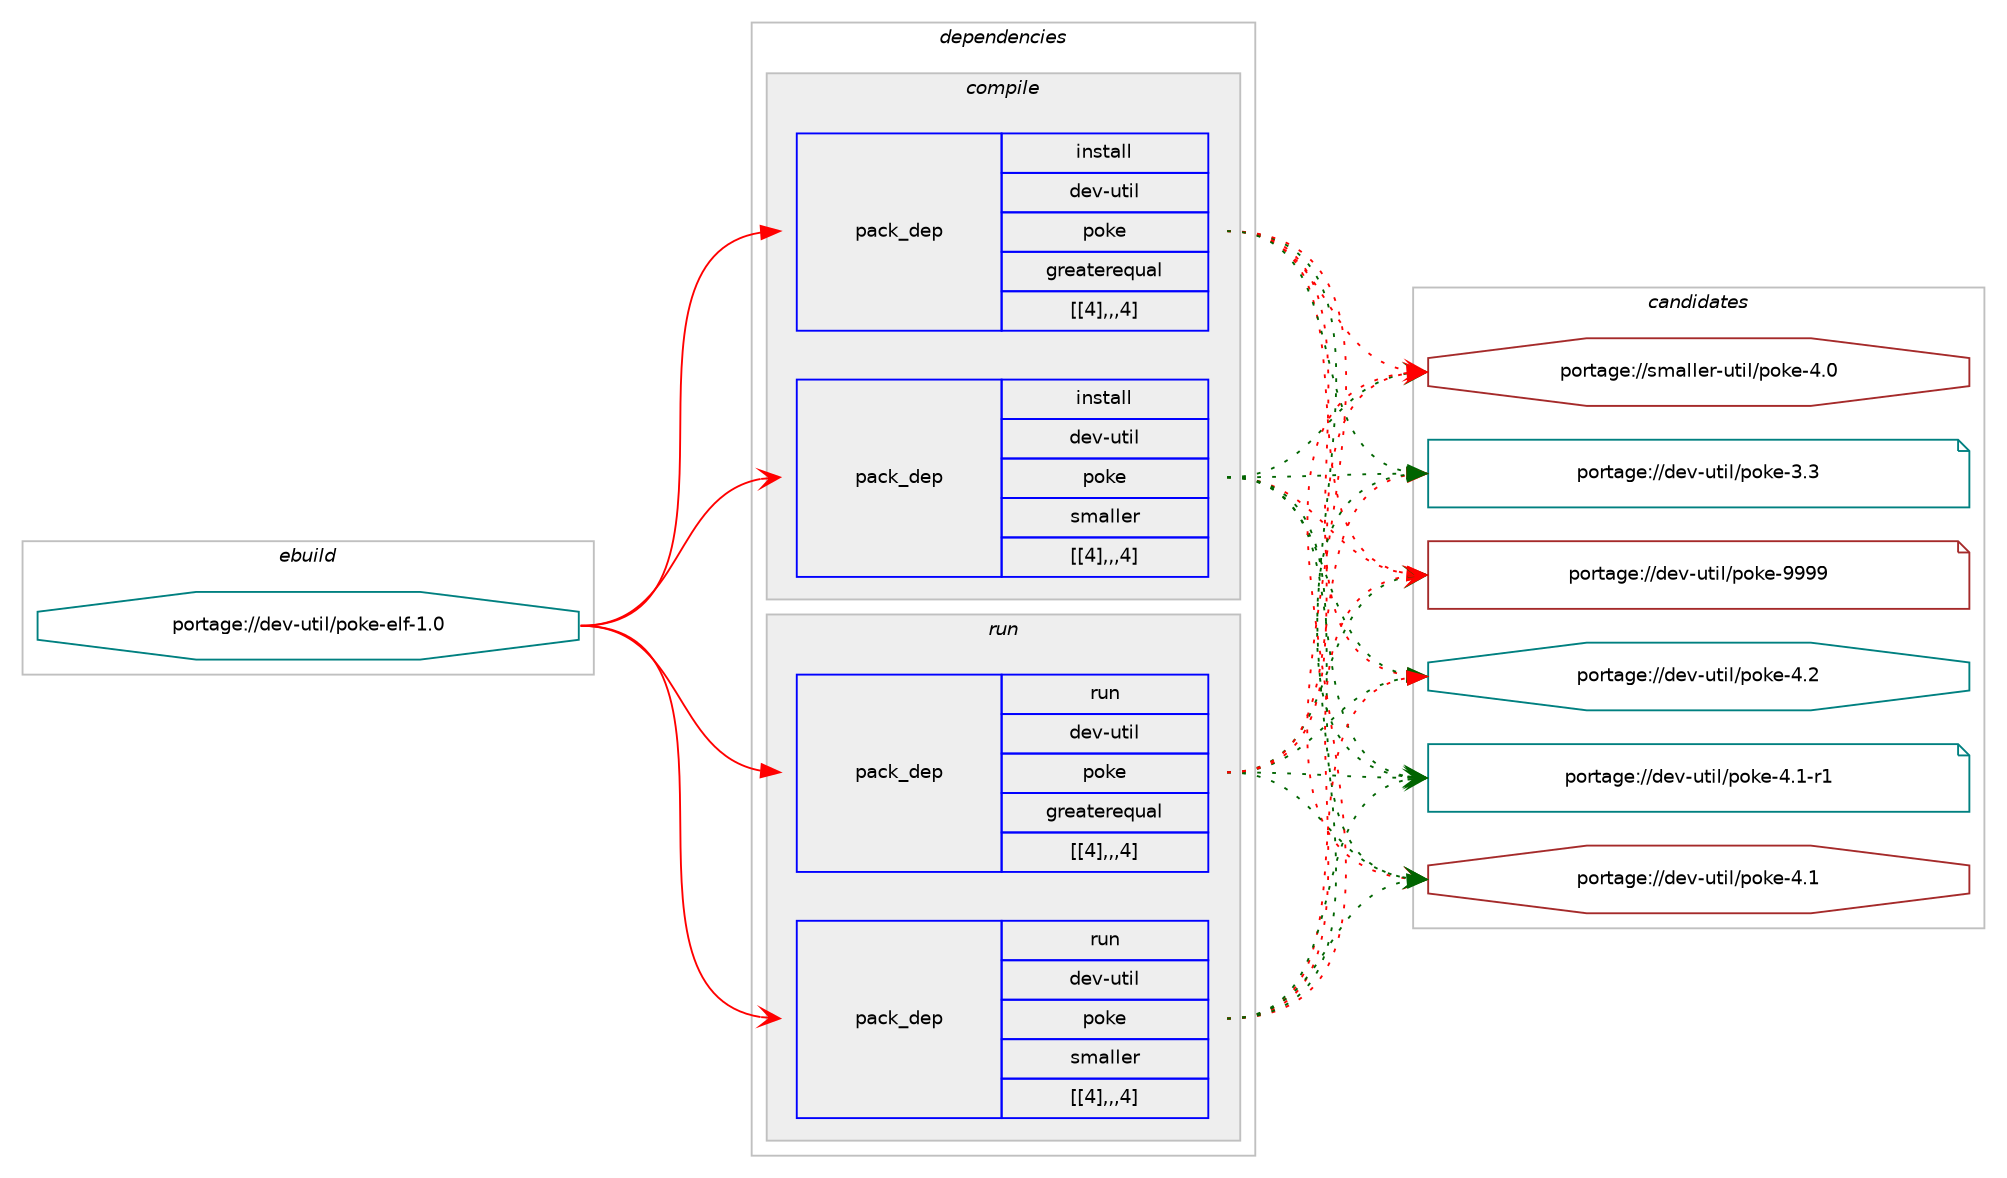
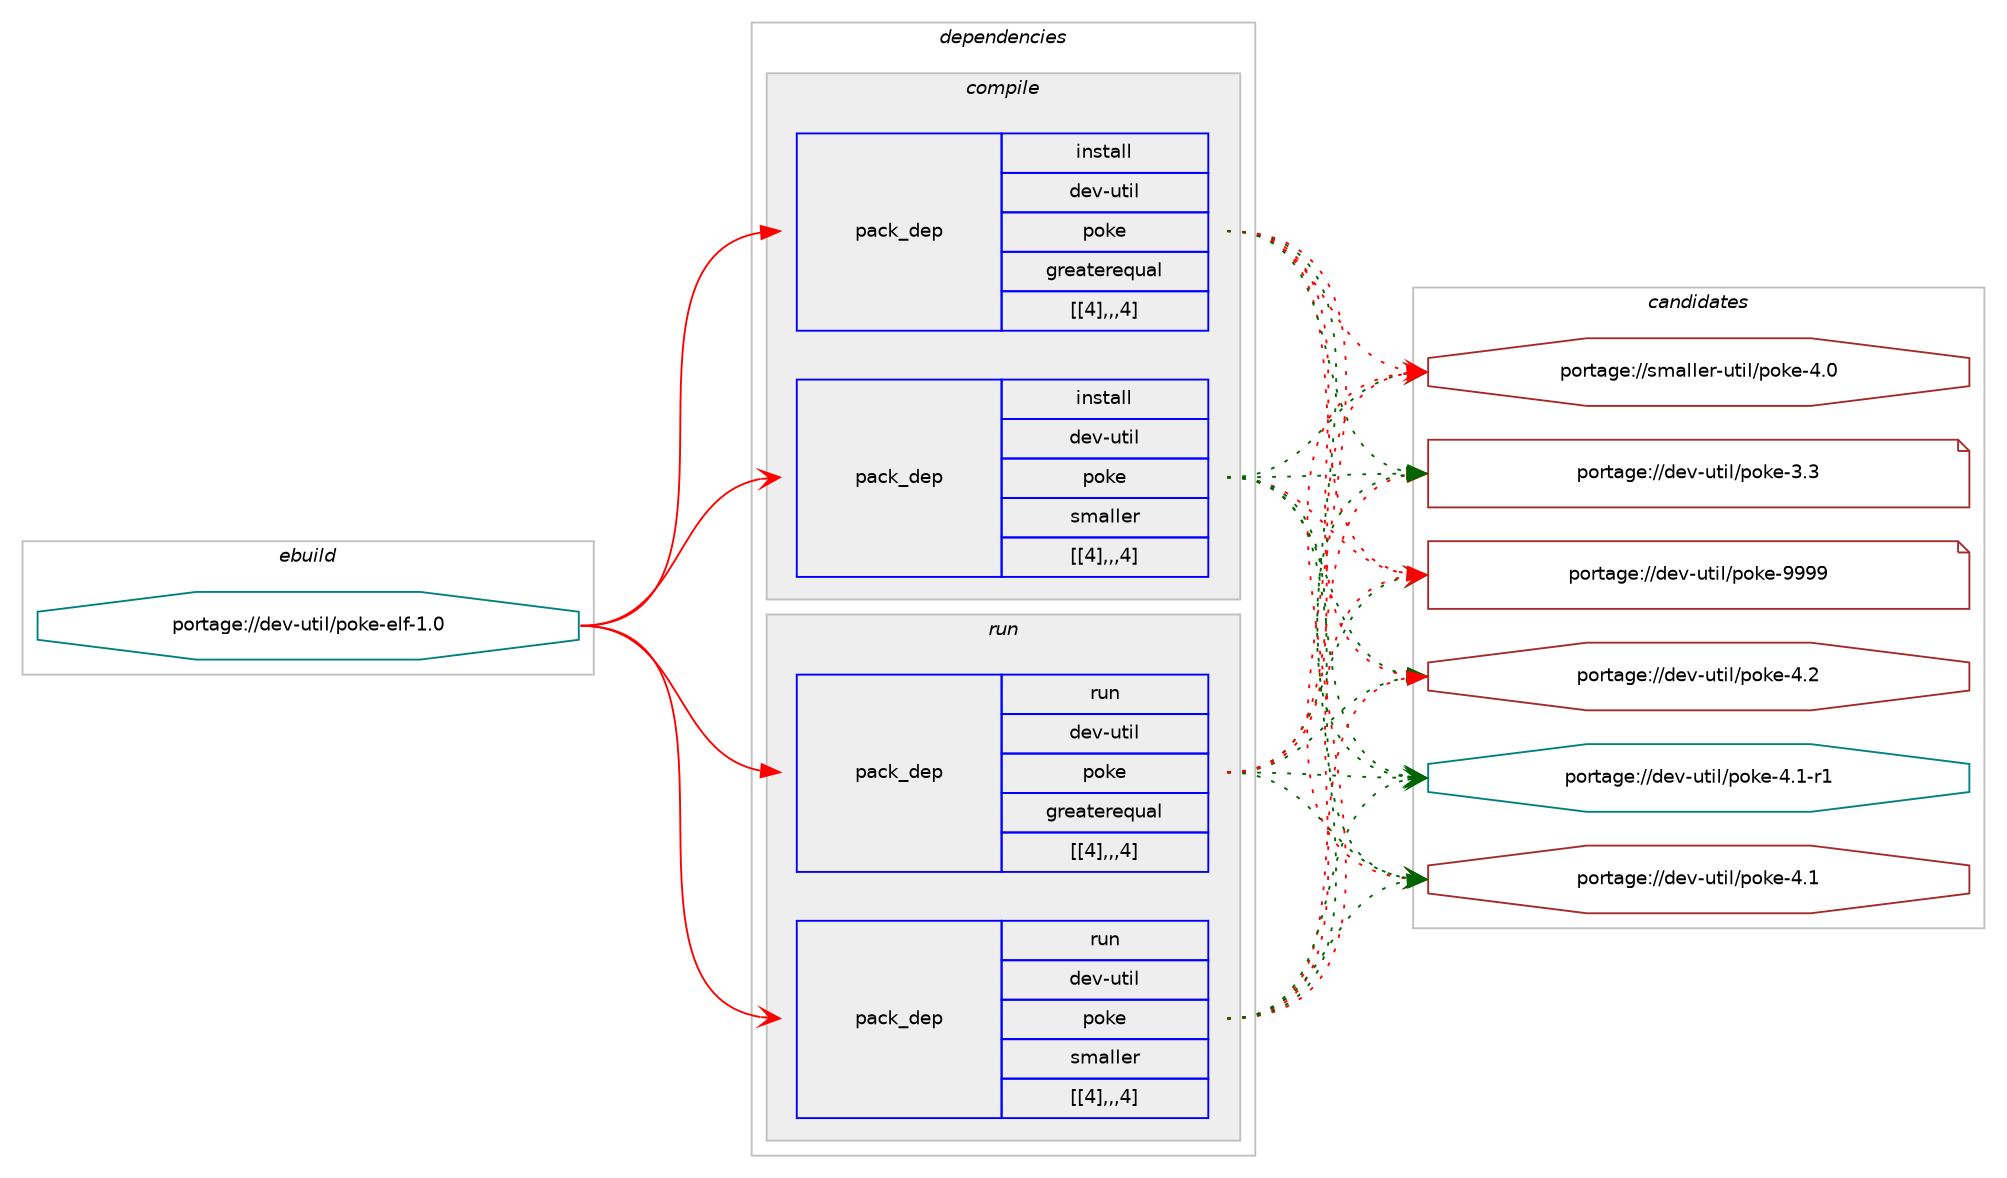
(1699, 474) -> (1699, 474)
(1699, 677) -> (1699, 677)
(1699, 778) -> (1699, 778)
